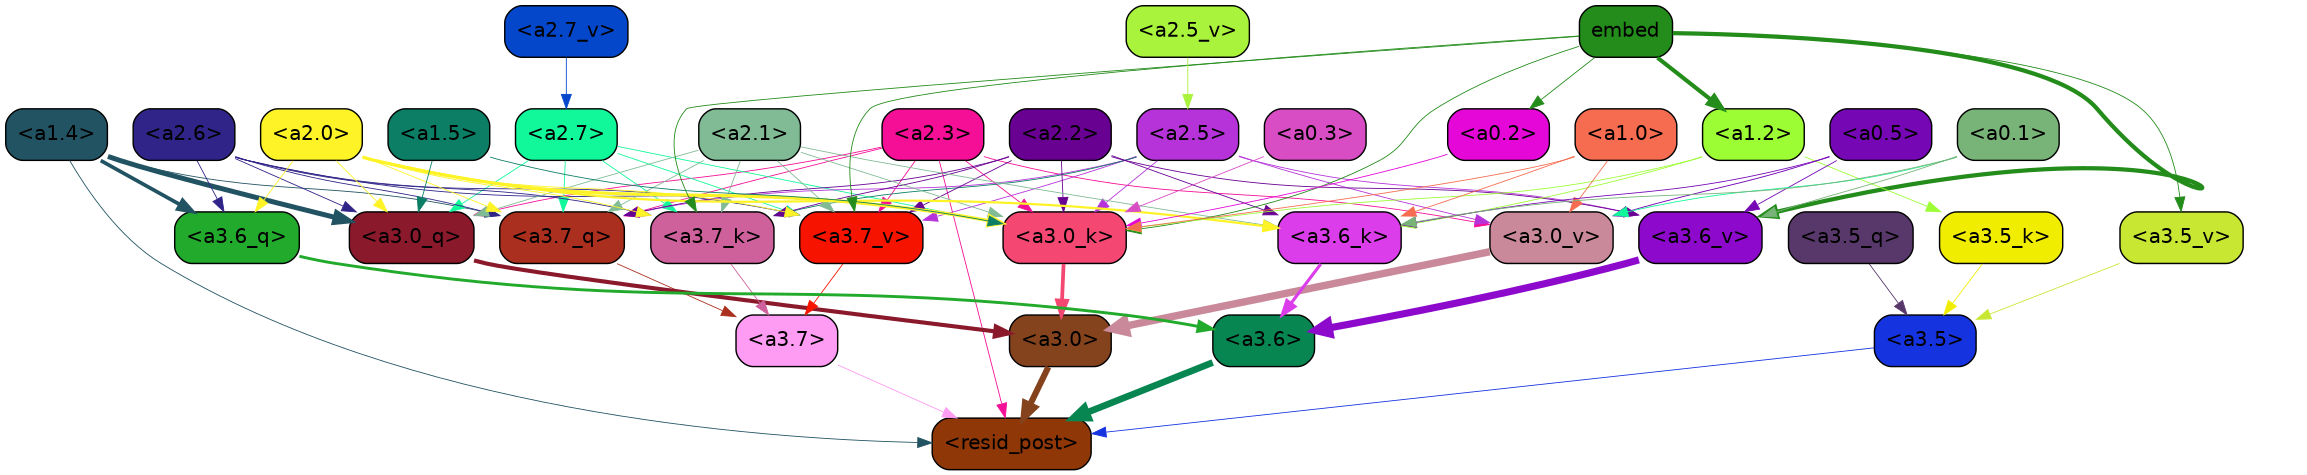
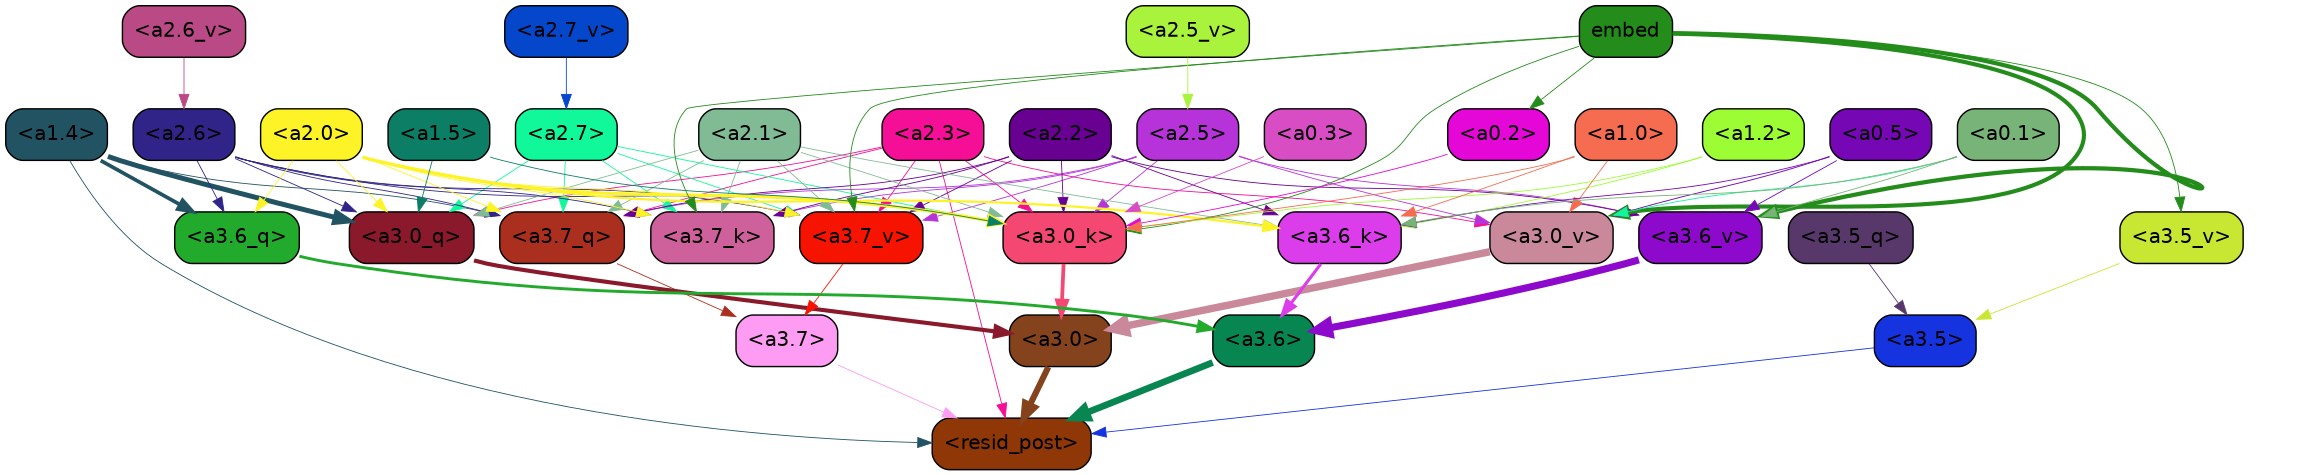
none -> (184, 32)
(1684, 79) -> (2078, 154)
(963, 187) -> (963, 187)
(2001, 238) -> none
(745, 284) -> none
